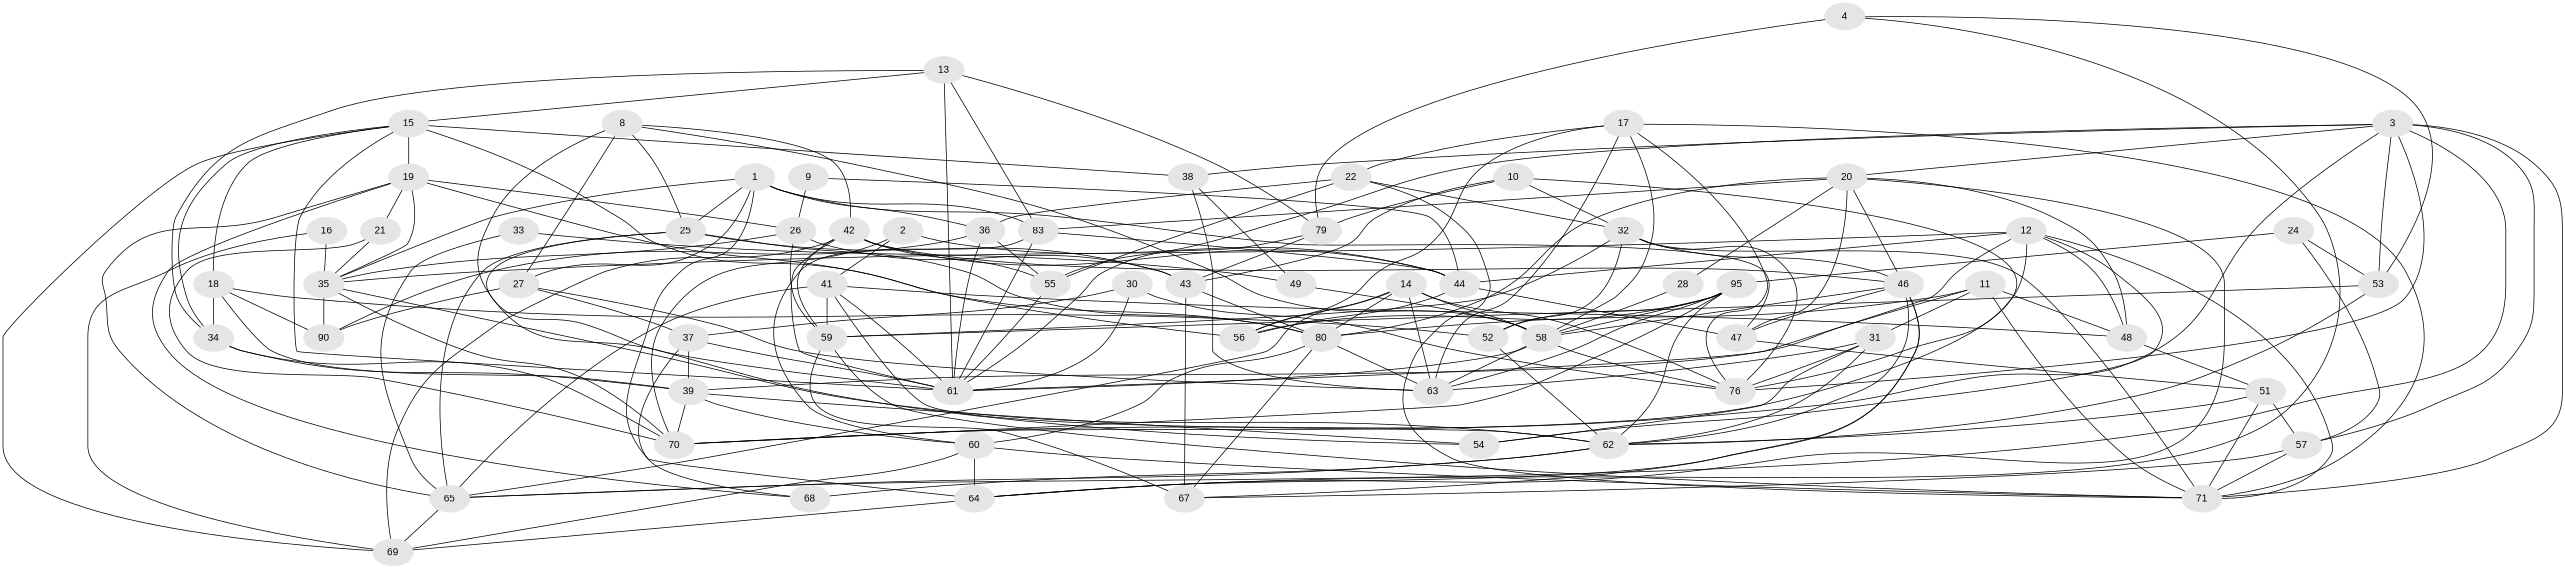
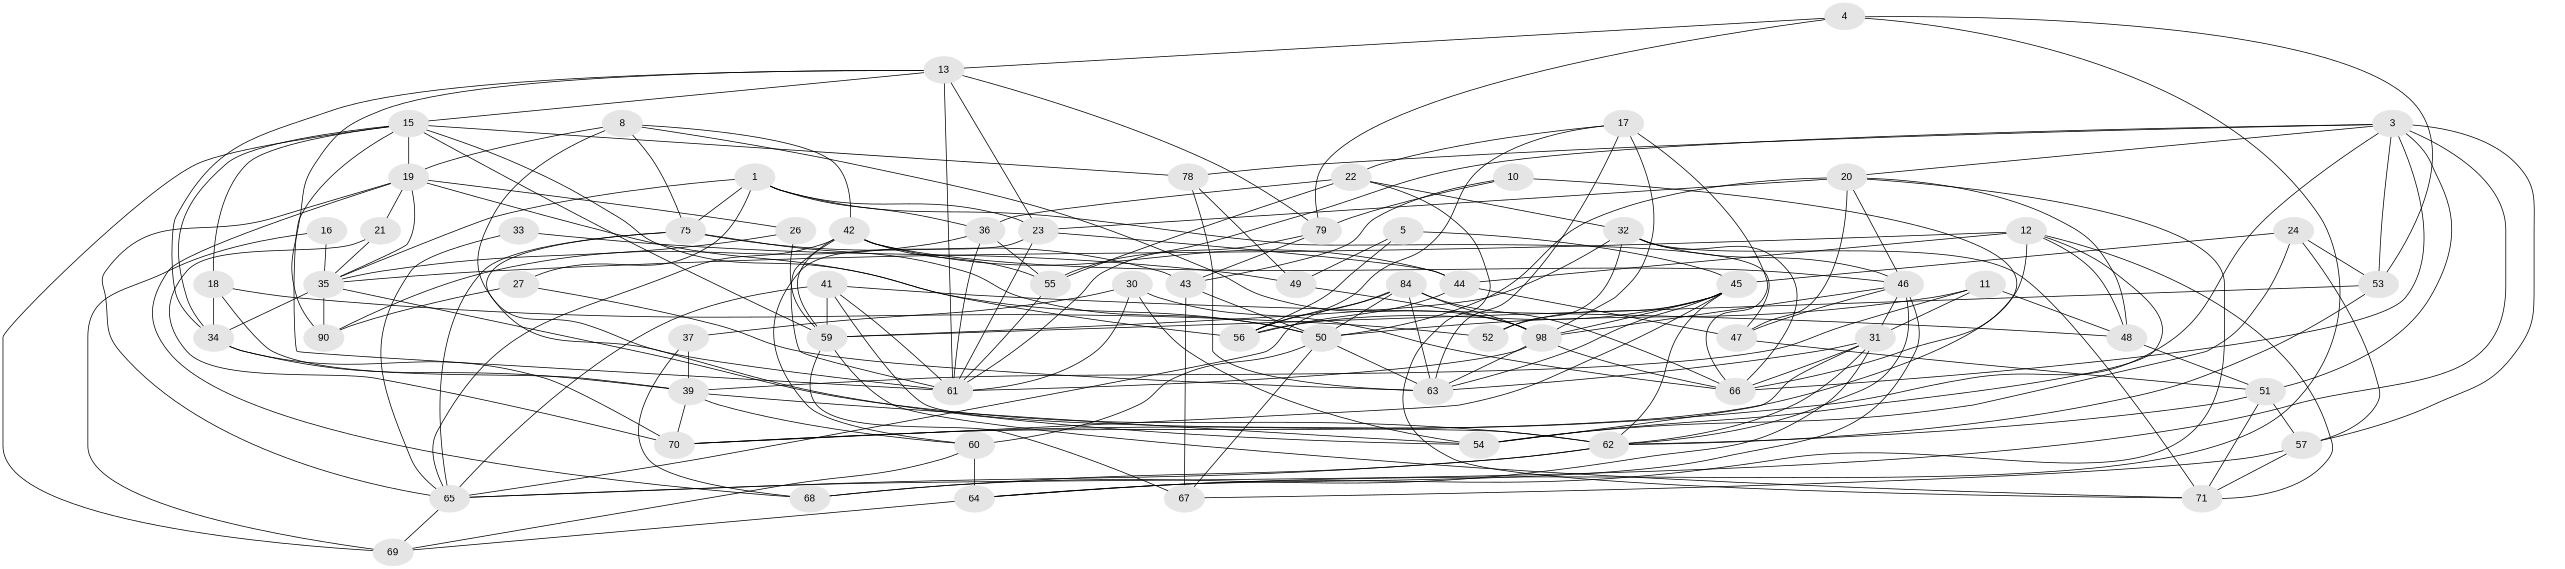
none -> (1394, 43)
(2211, 175) -> none
(808, 177) -> none
(1188, 177) -> (1188, 177)
(1569, 204) -> none
(569, 208) -> (513, 145)
none -> (587, 220)
(686, 231) -> (686, 231)
(903, 231) -> none
(1038, 231) -> (1038, 231)
none -> (1403, 231)
(991, 258) -> none
(1406, 284) -> (1406, 284)
(1683, 284) -> none
(1737, 284) -> (1737, 284)
(539, 302) -> (587, 306)
(605, 308) -> none
(269, 311) -> (462, 92)
(1321, 338) -> (1321, 338)
(1542, 338) -> (1542, 338)
(504, 360) -> (269, 311)
(821, 365) -> none
(1506, 369) -> none
(1548, 392) -> none
(1735, 392) -> (1735, 392)
(2562, 397) -> (2431, 295)
none -> (1284, 399)
(2072, 402) -> none
none -> (1925, 411)
(634, 439) -> none
none -> (1582, 466)
(1380, 472) -> none
(1426, 487) -> (1889, 311)
